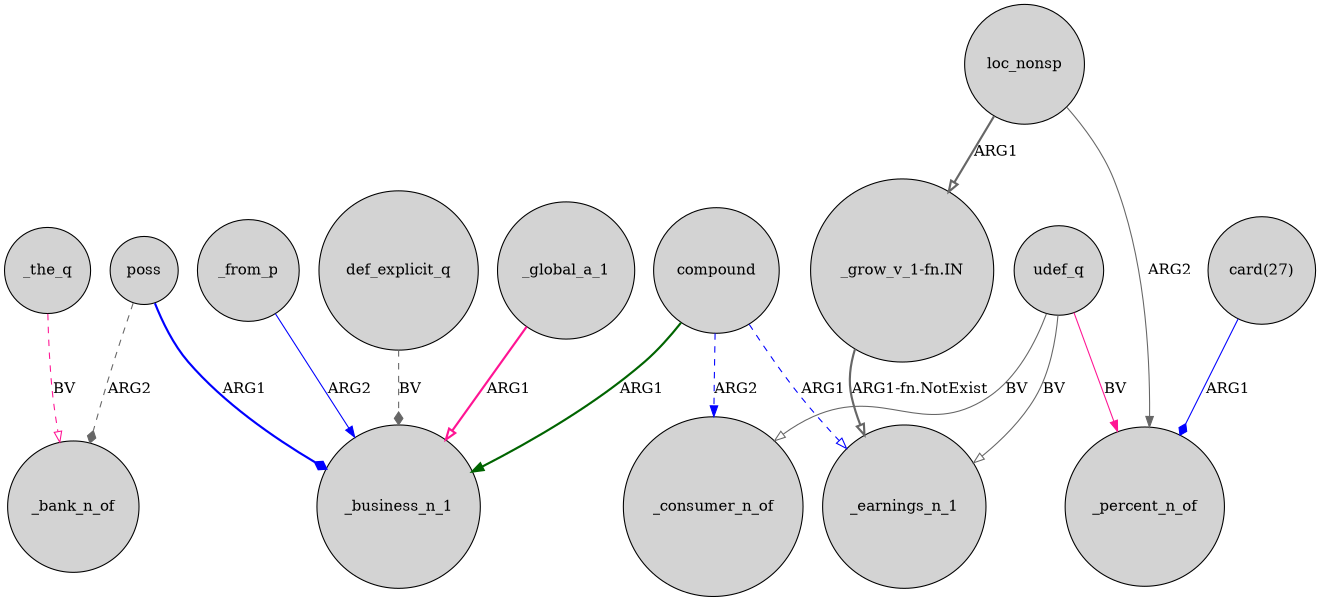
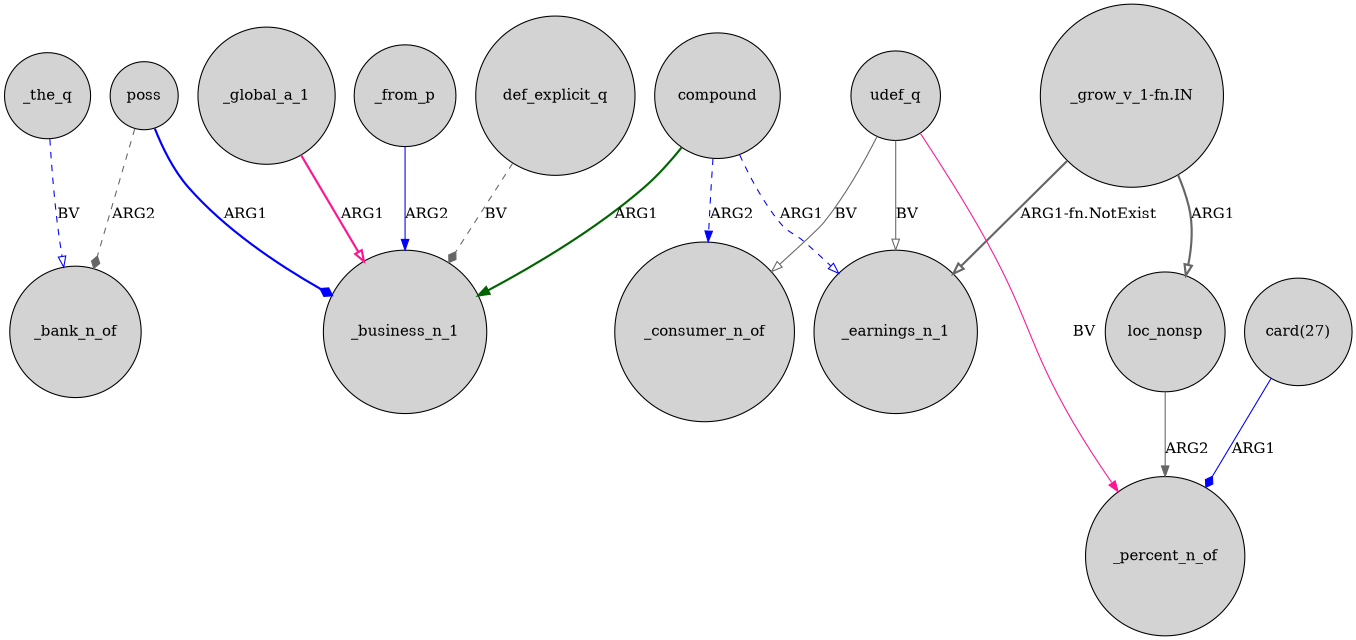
(974, 149) -> (1191, 219)
(51, 373) -> (55, 198)
